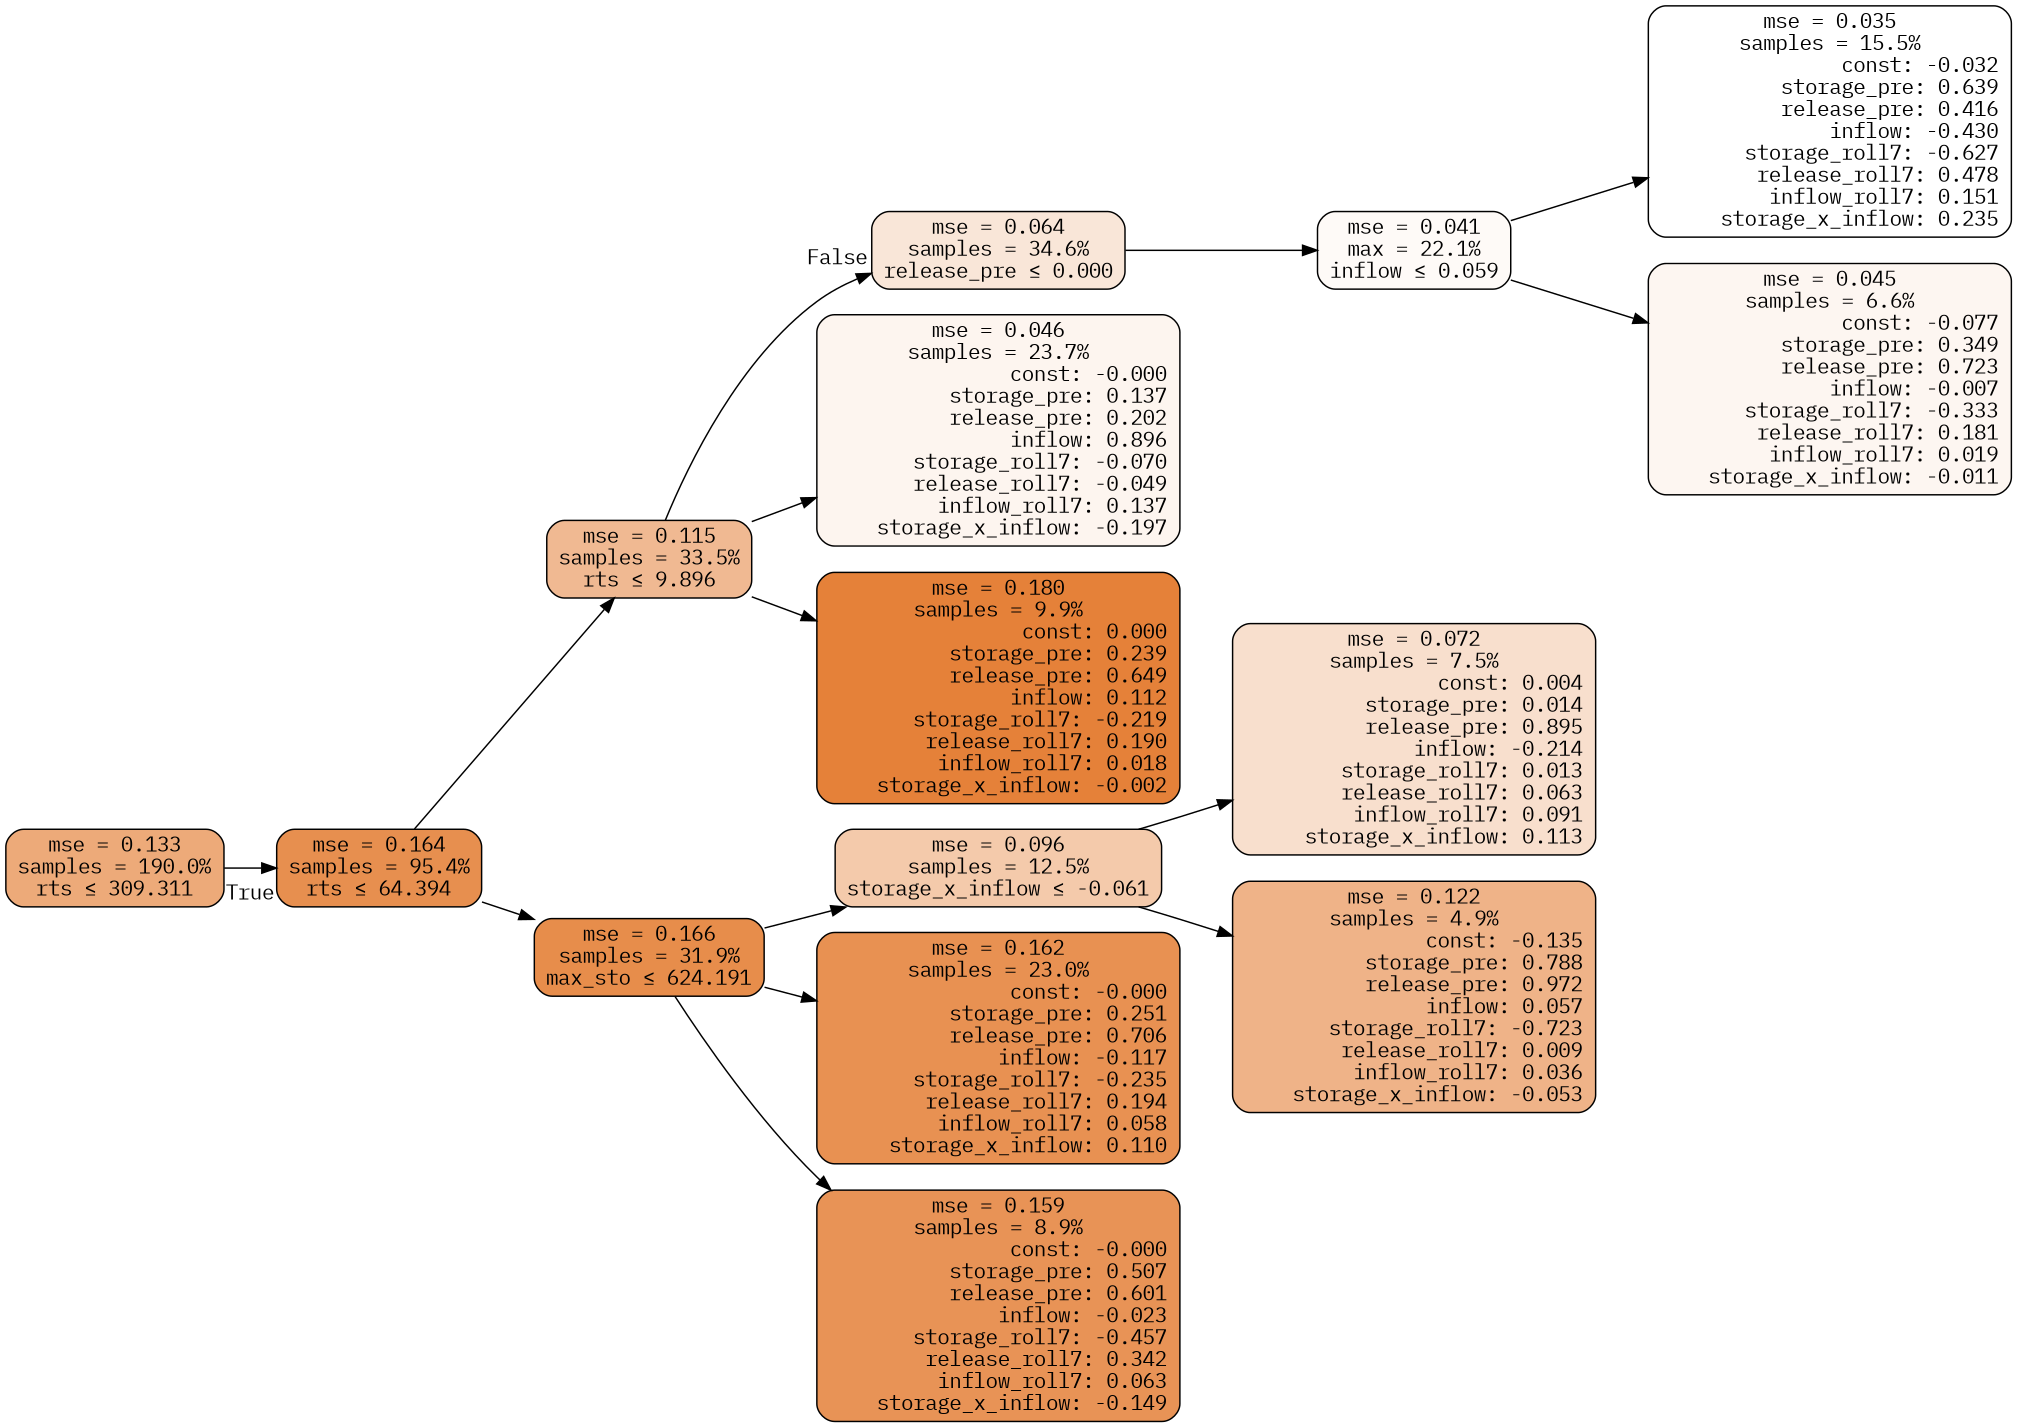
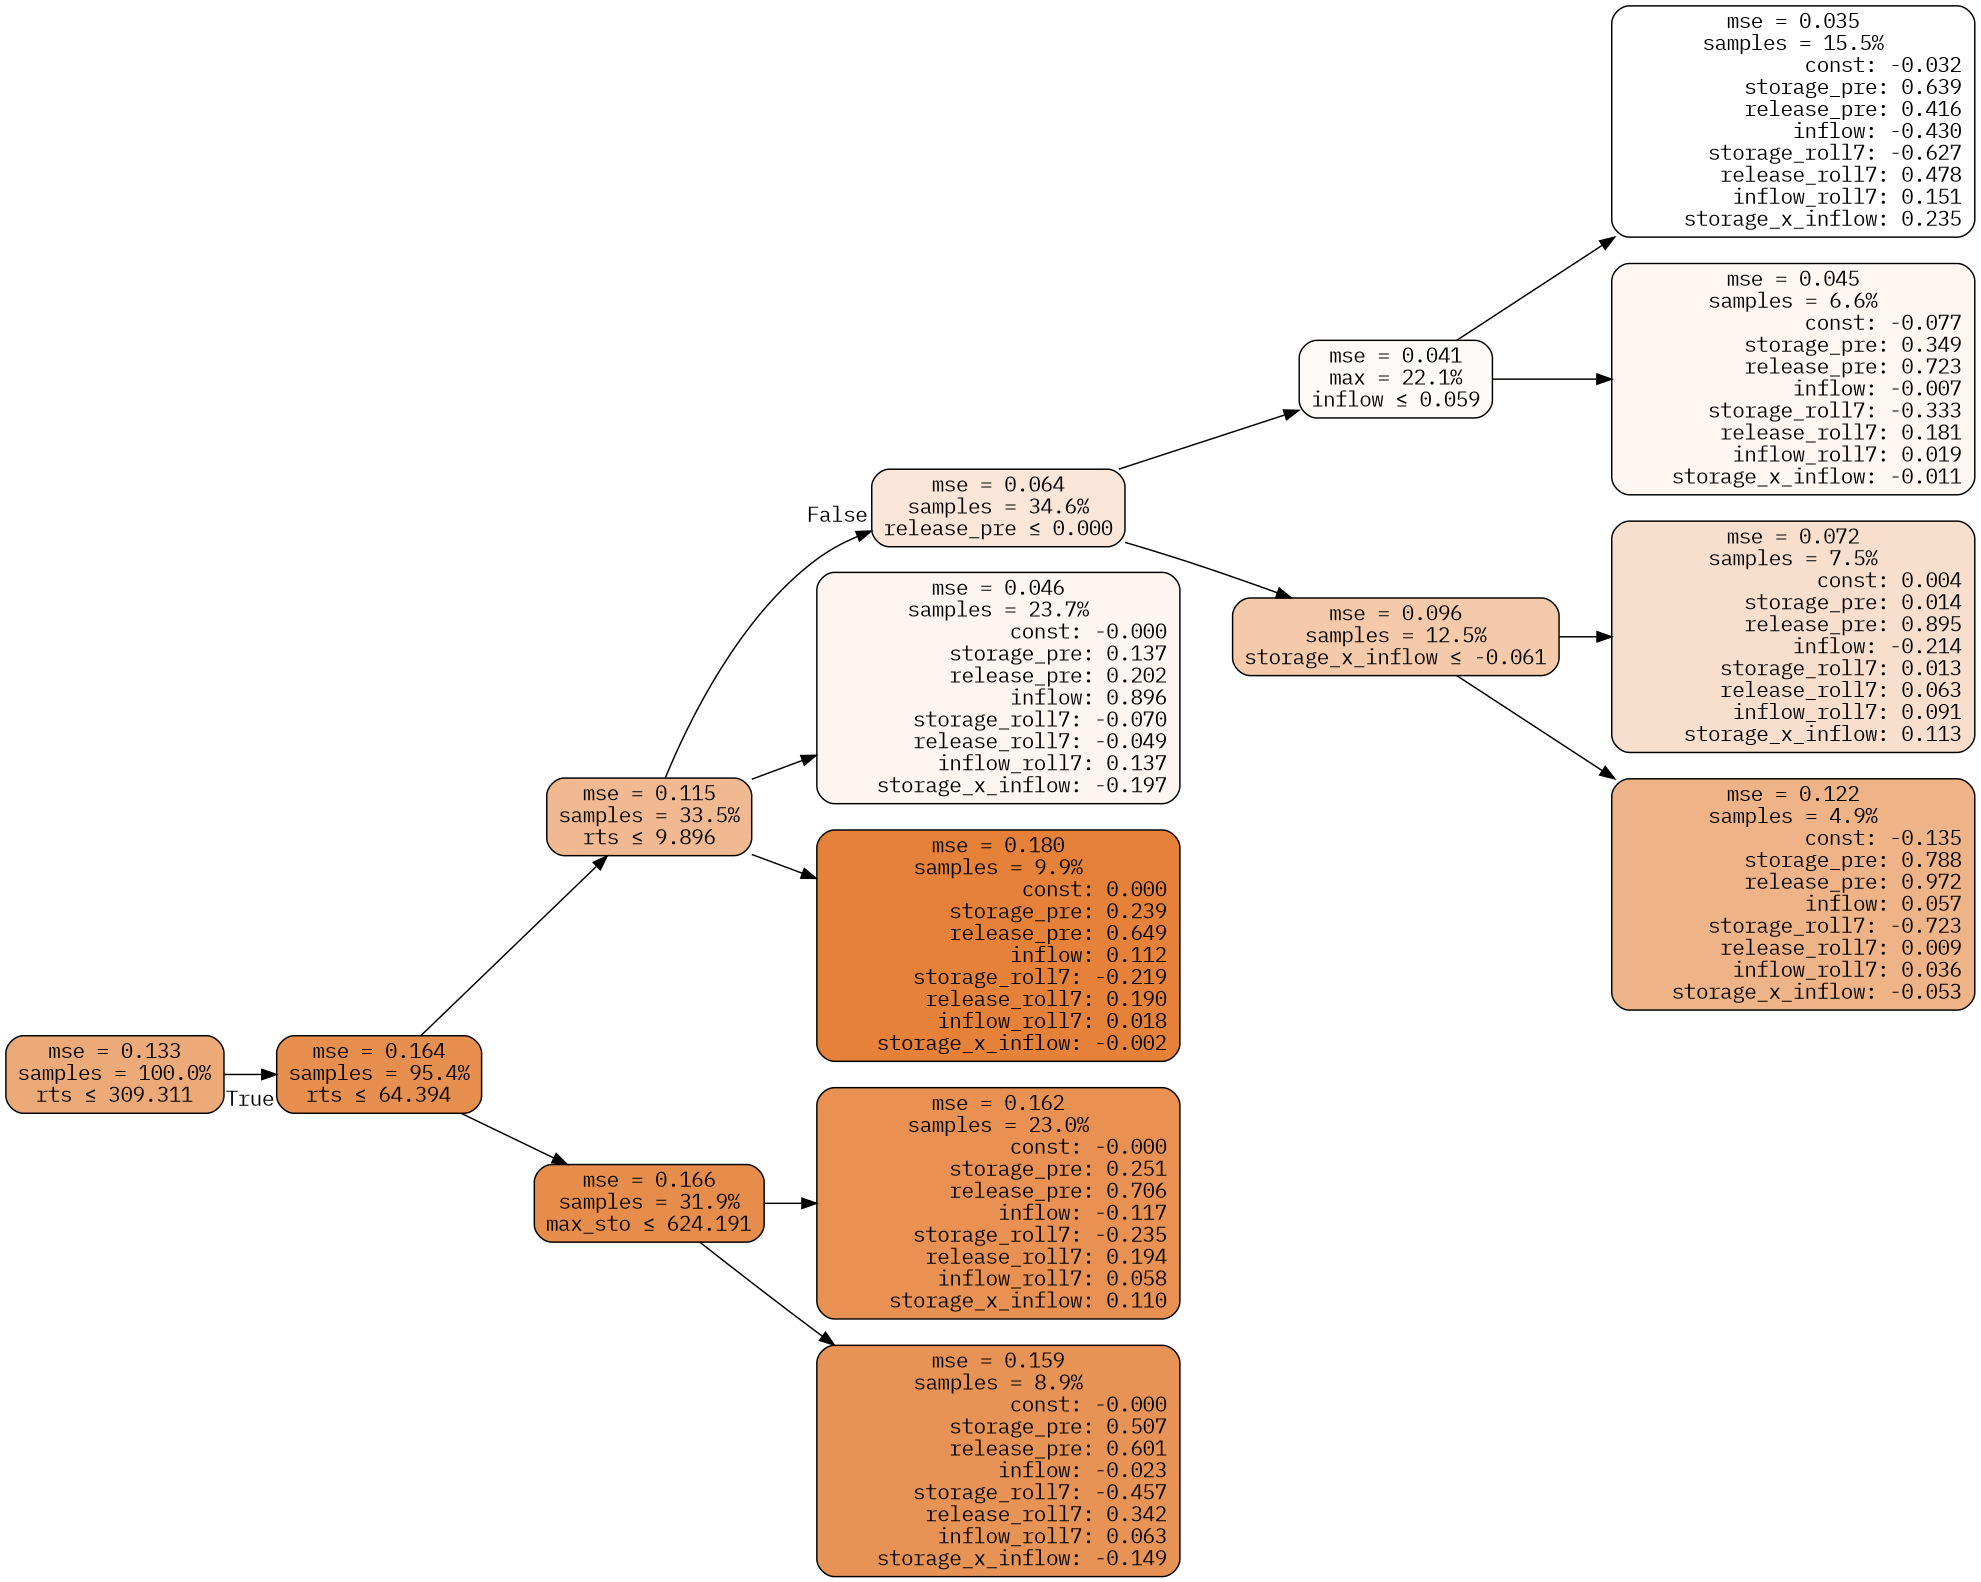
(115, 868) -> (115, 1074)
(798, 919) -> (1202, 566)
